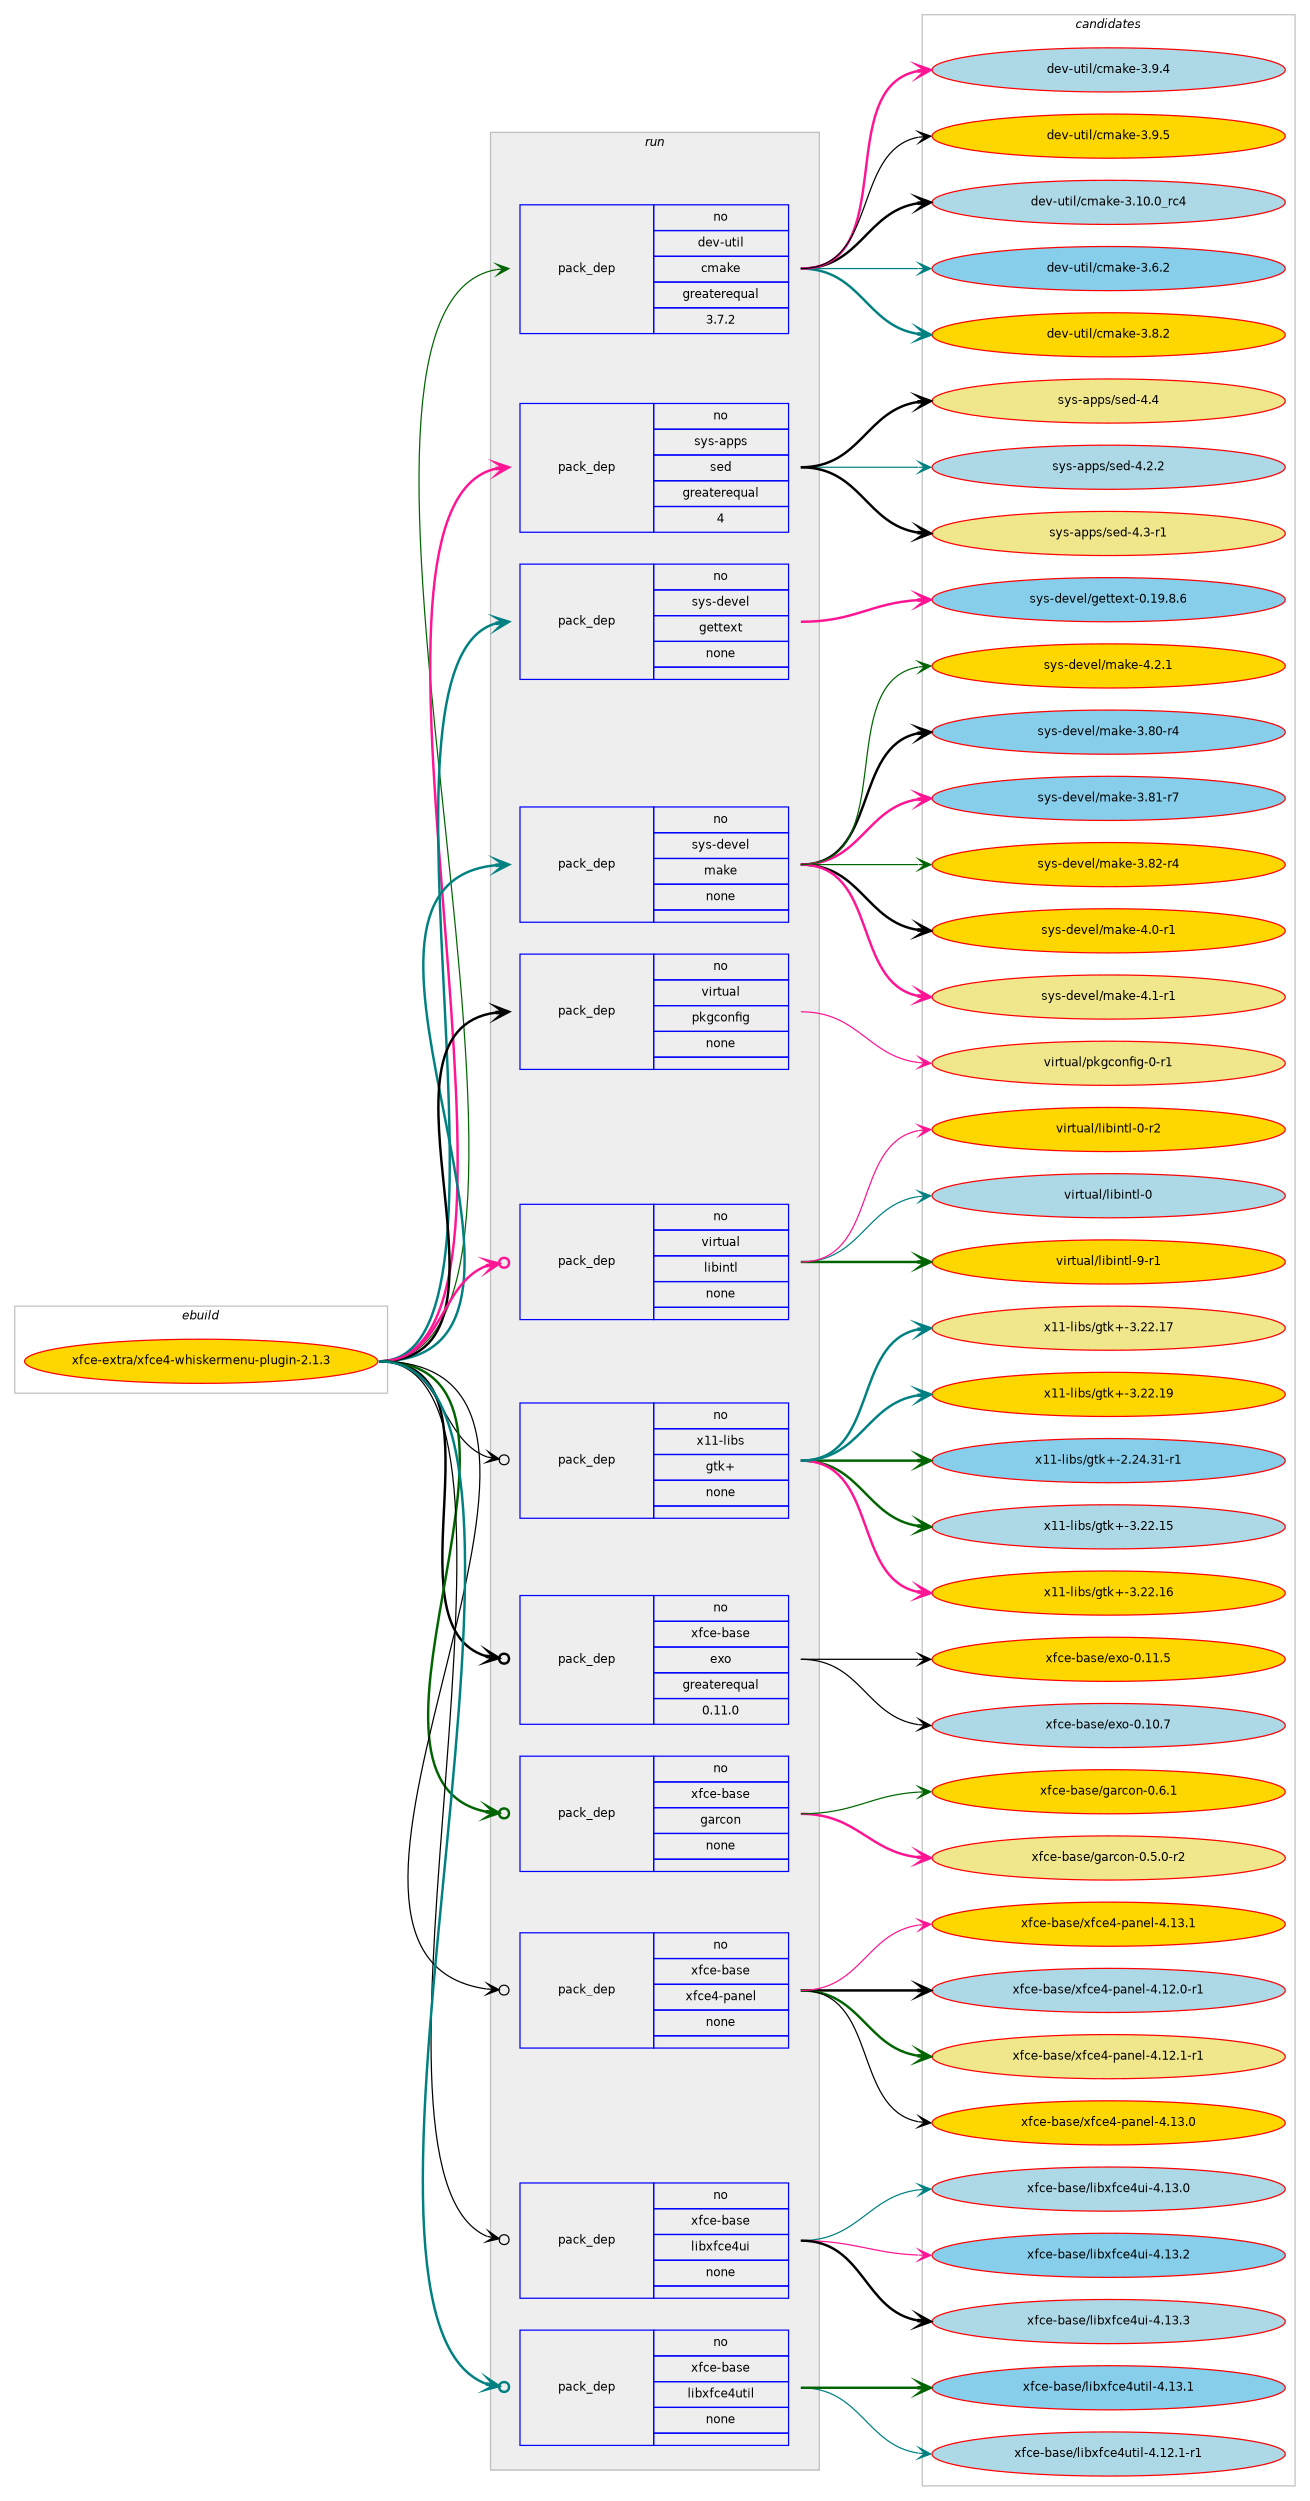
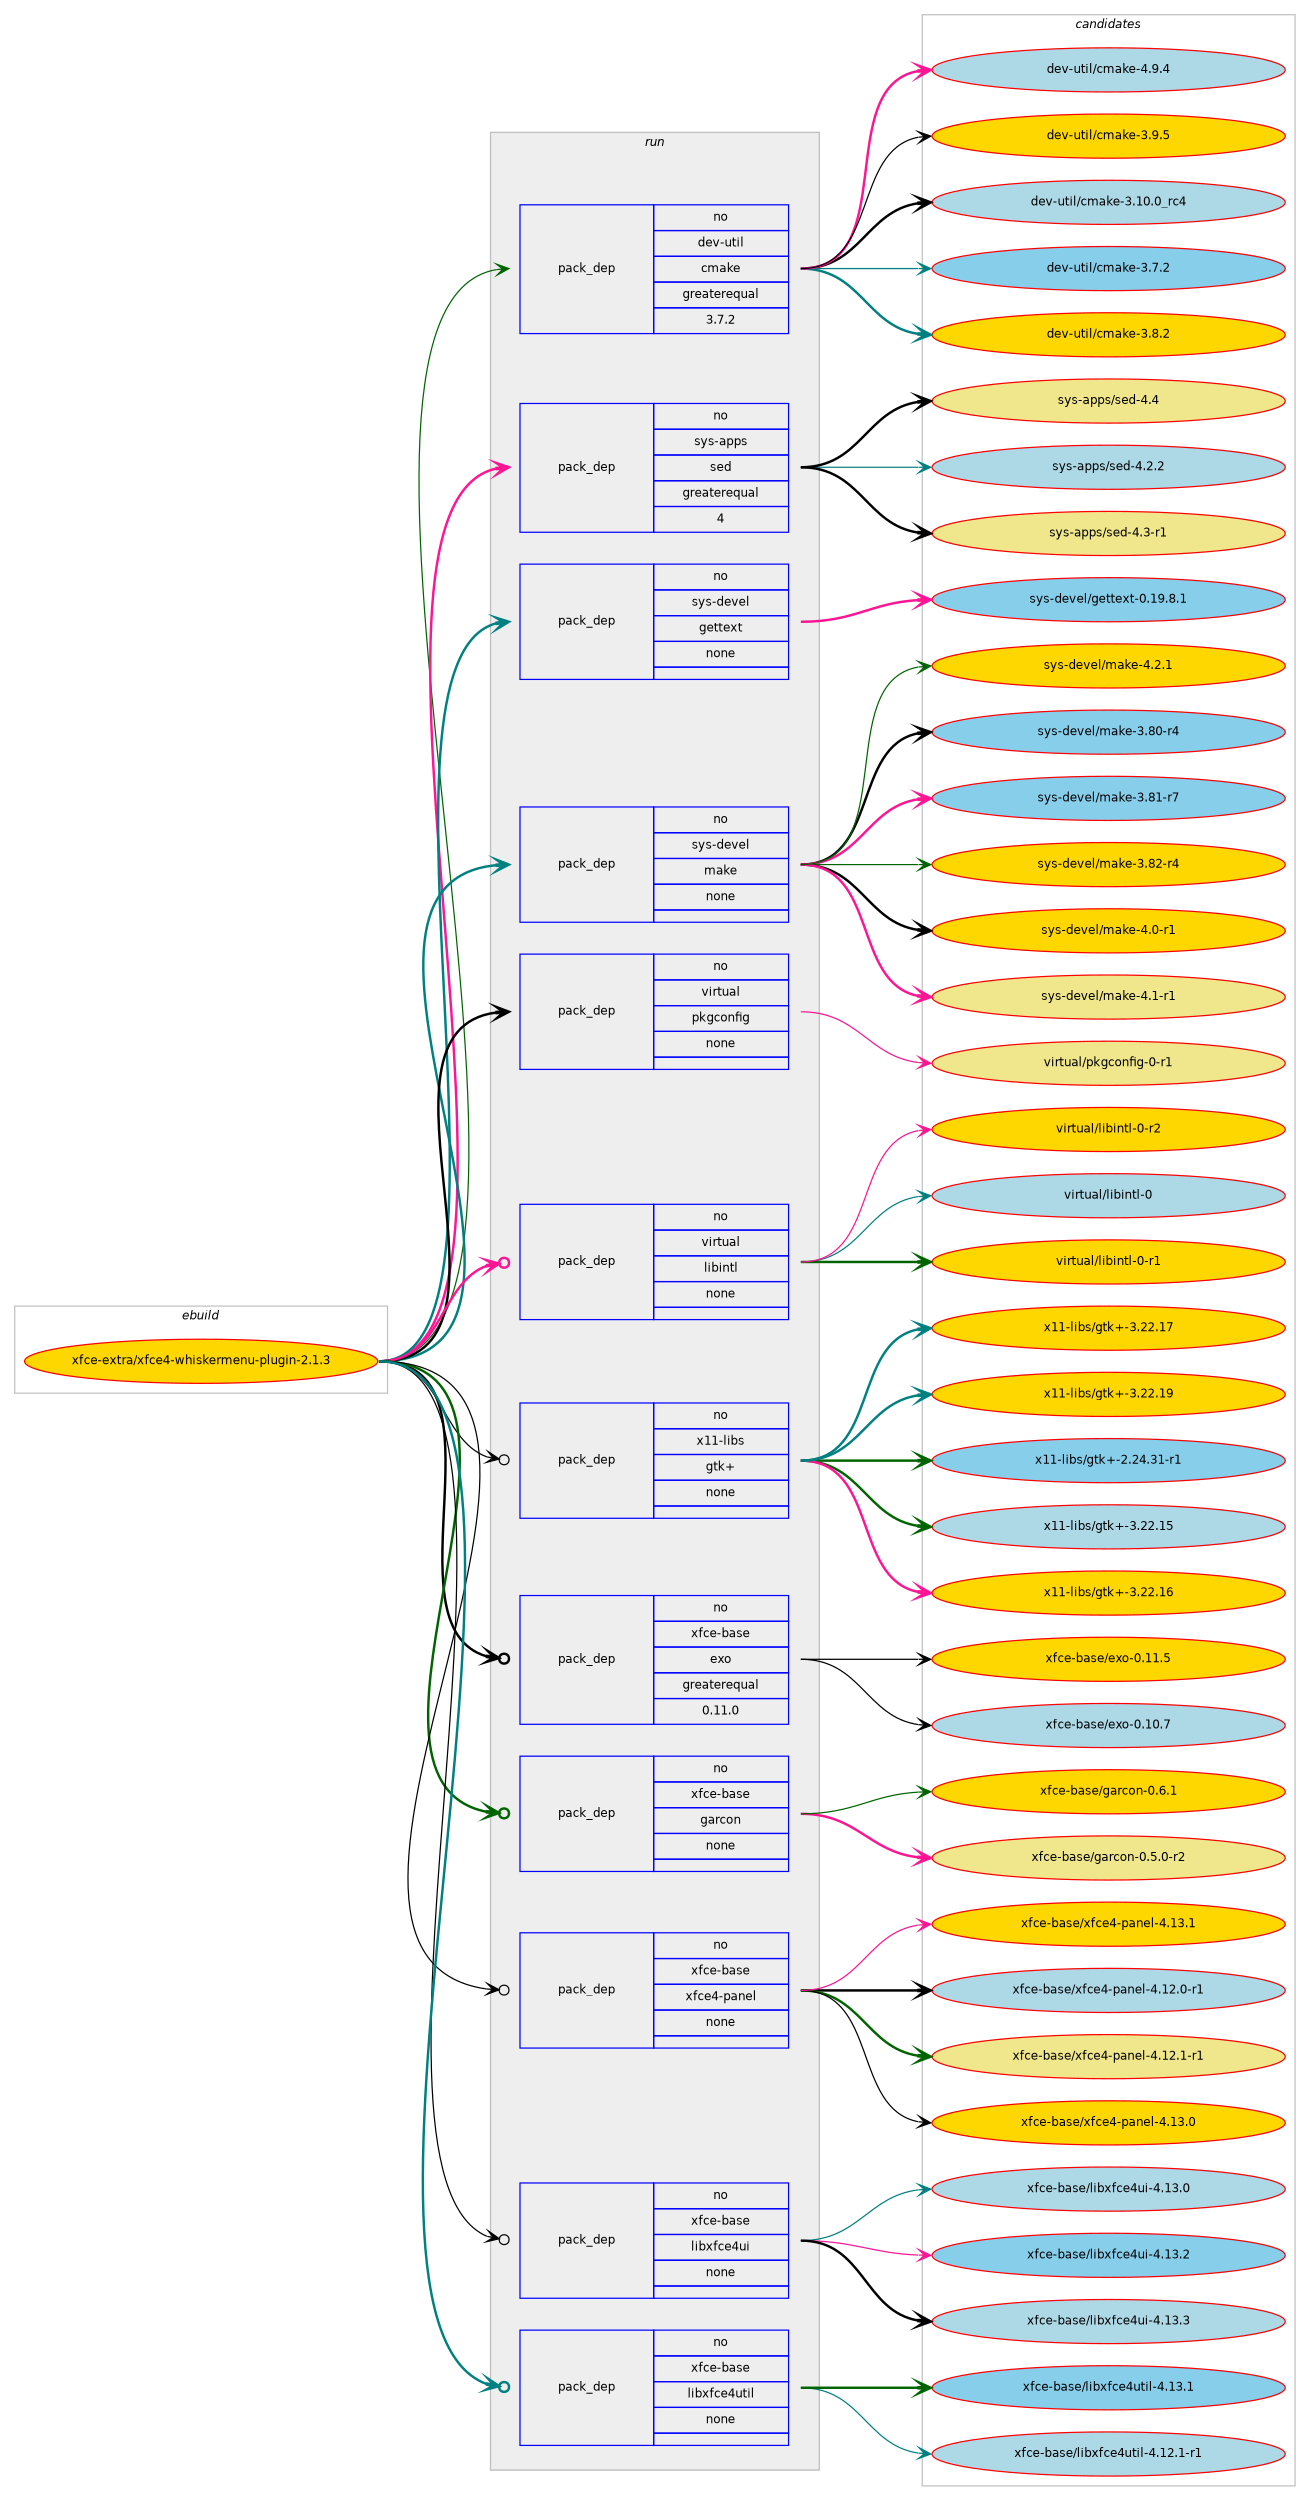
(1109, 70) -> (1109, 70)
(1109, 269) -> (1109, 269)
(1109, 600) -> (1109, 600)
(1109, 1262) -> (1109, 1262)
(1109, 1328) -> (1109, 1328)
